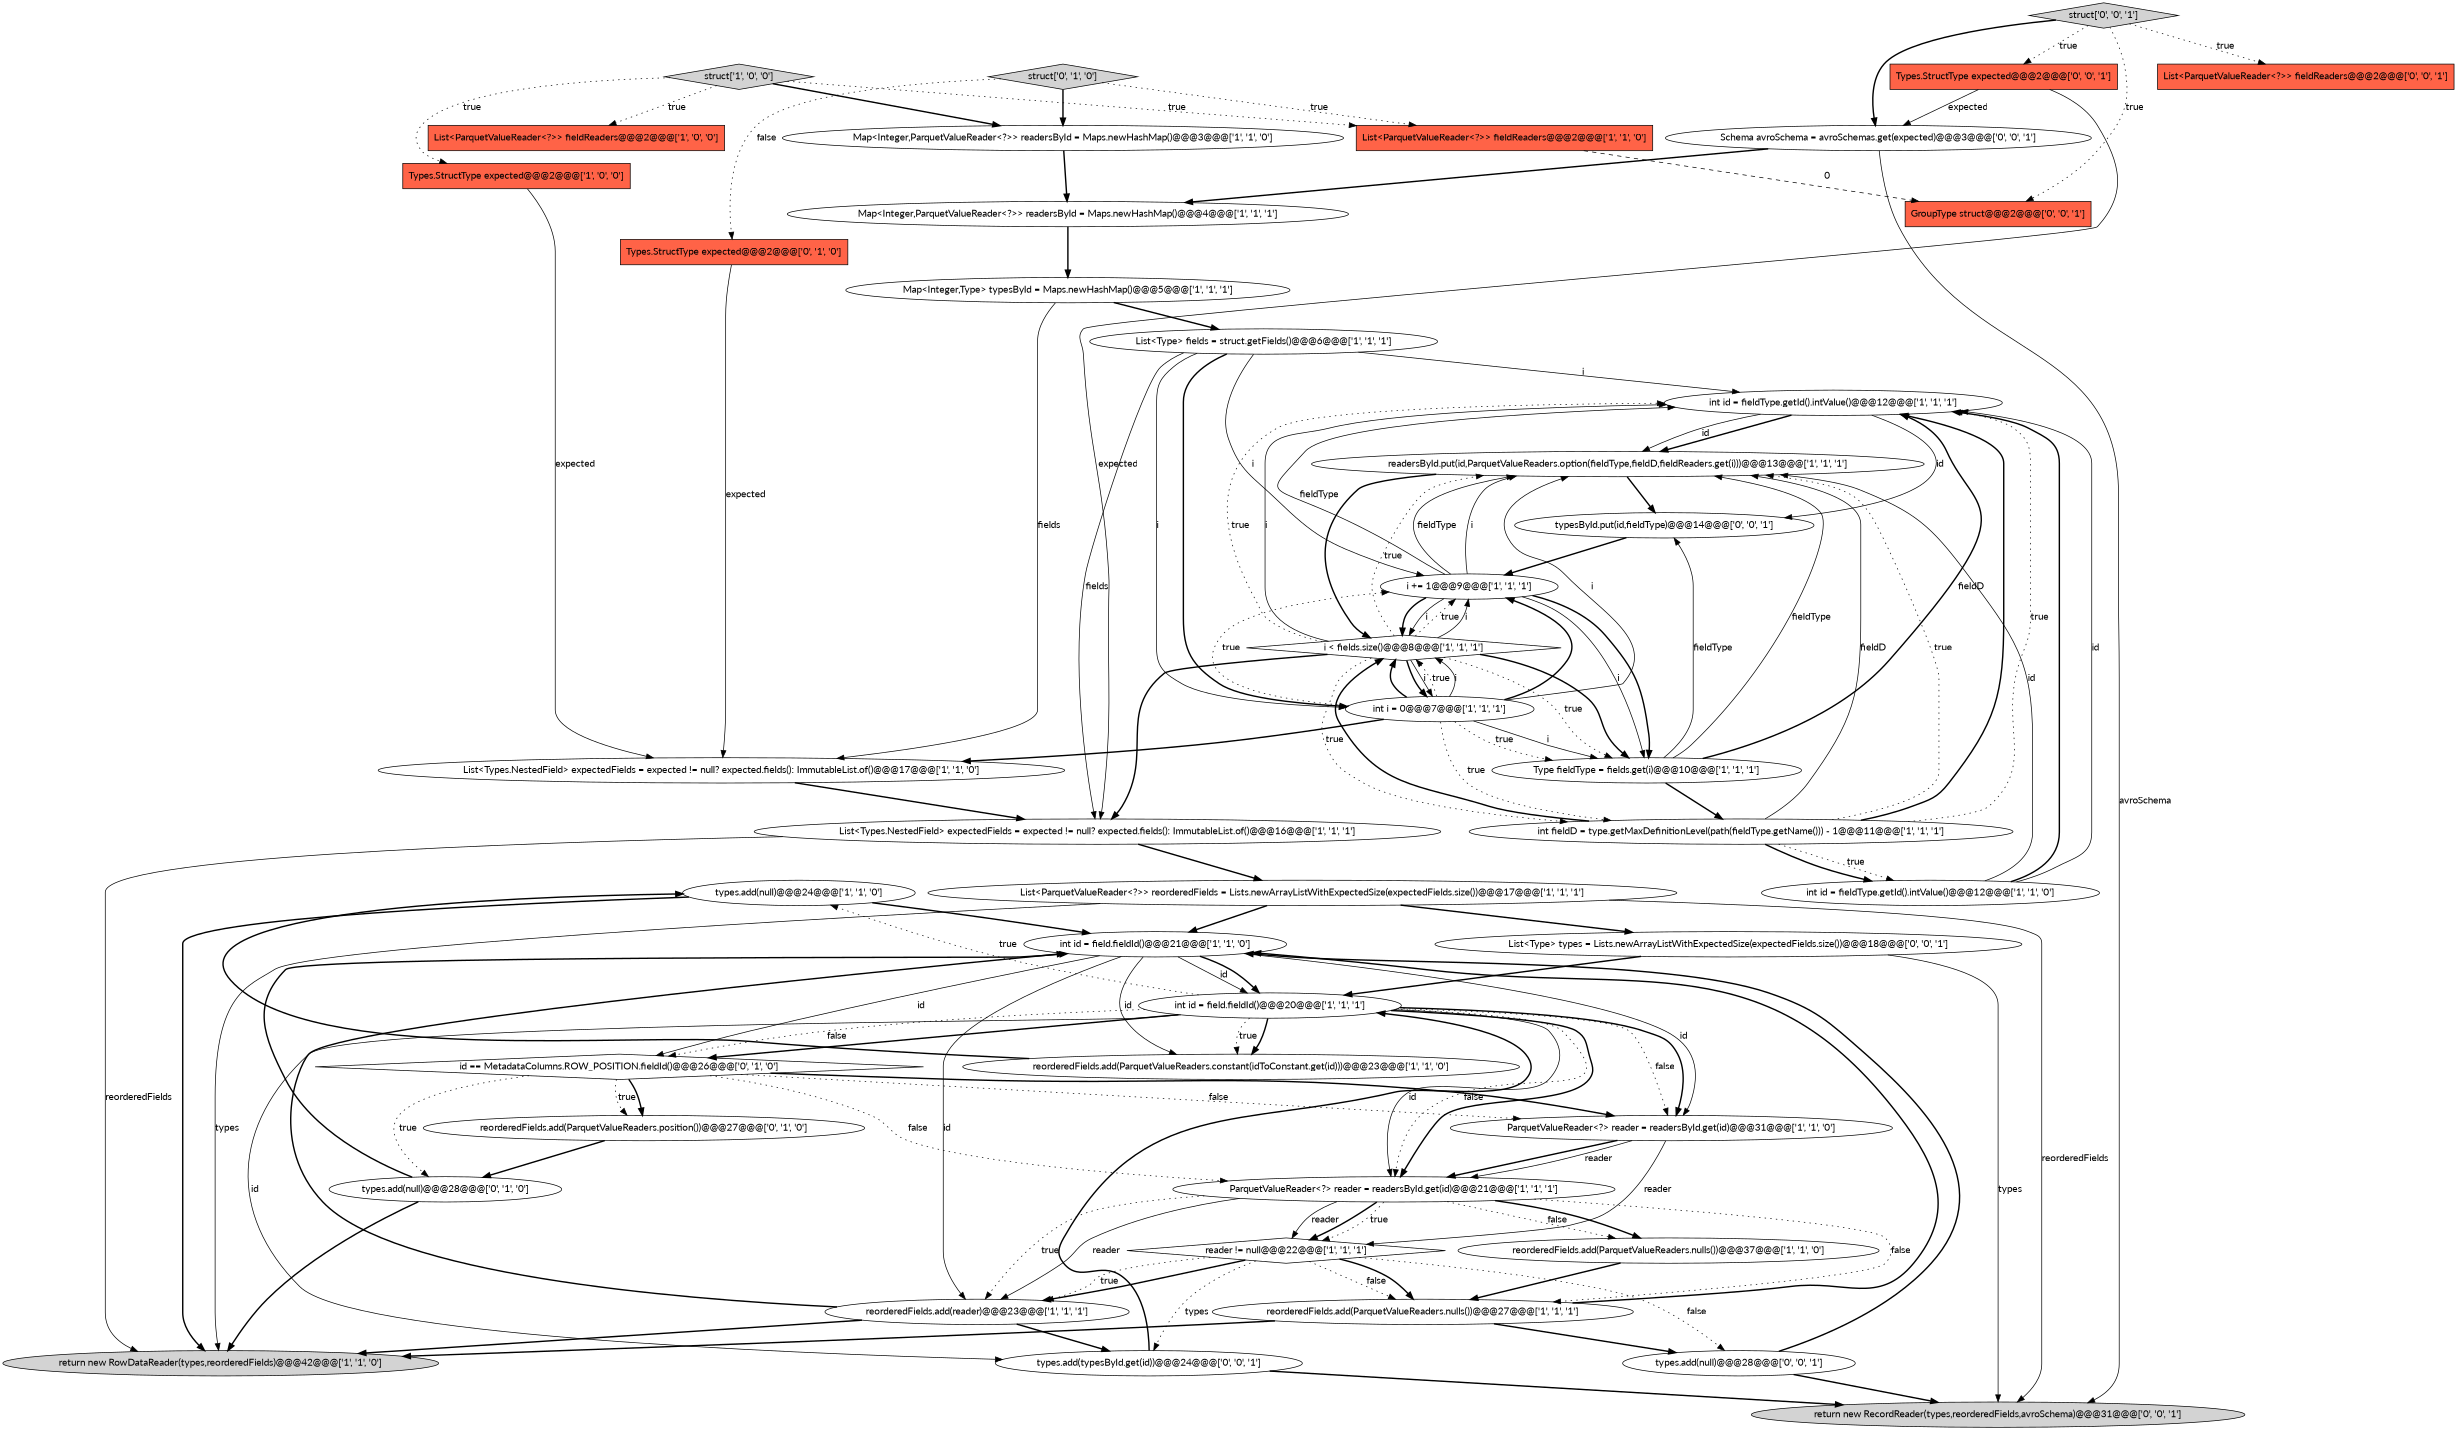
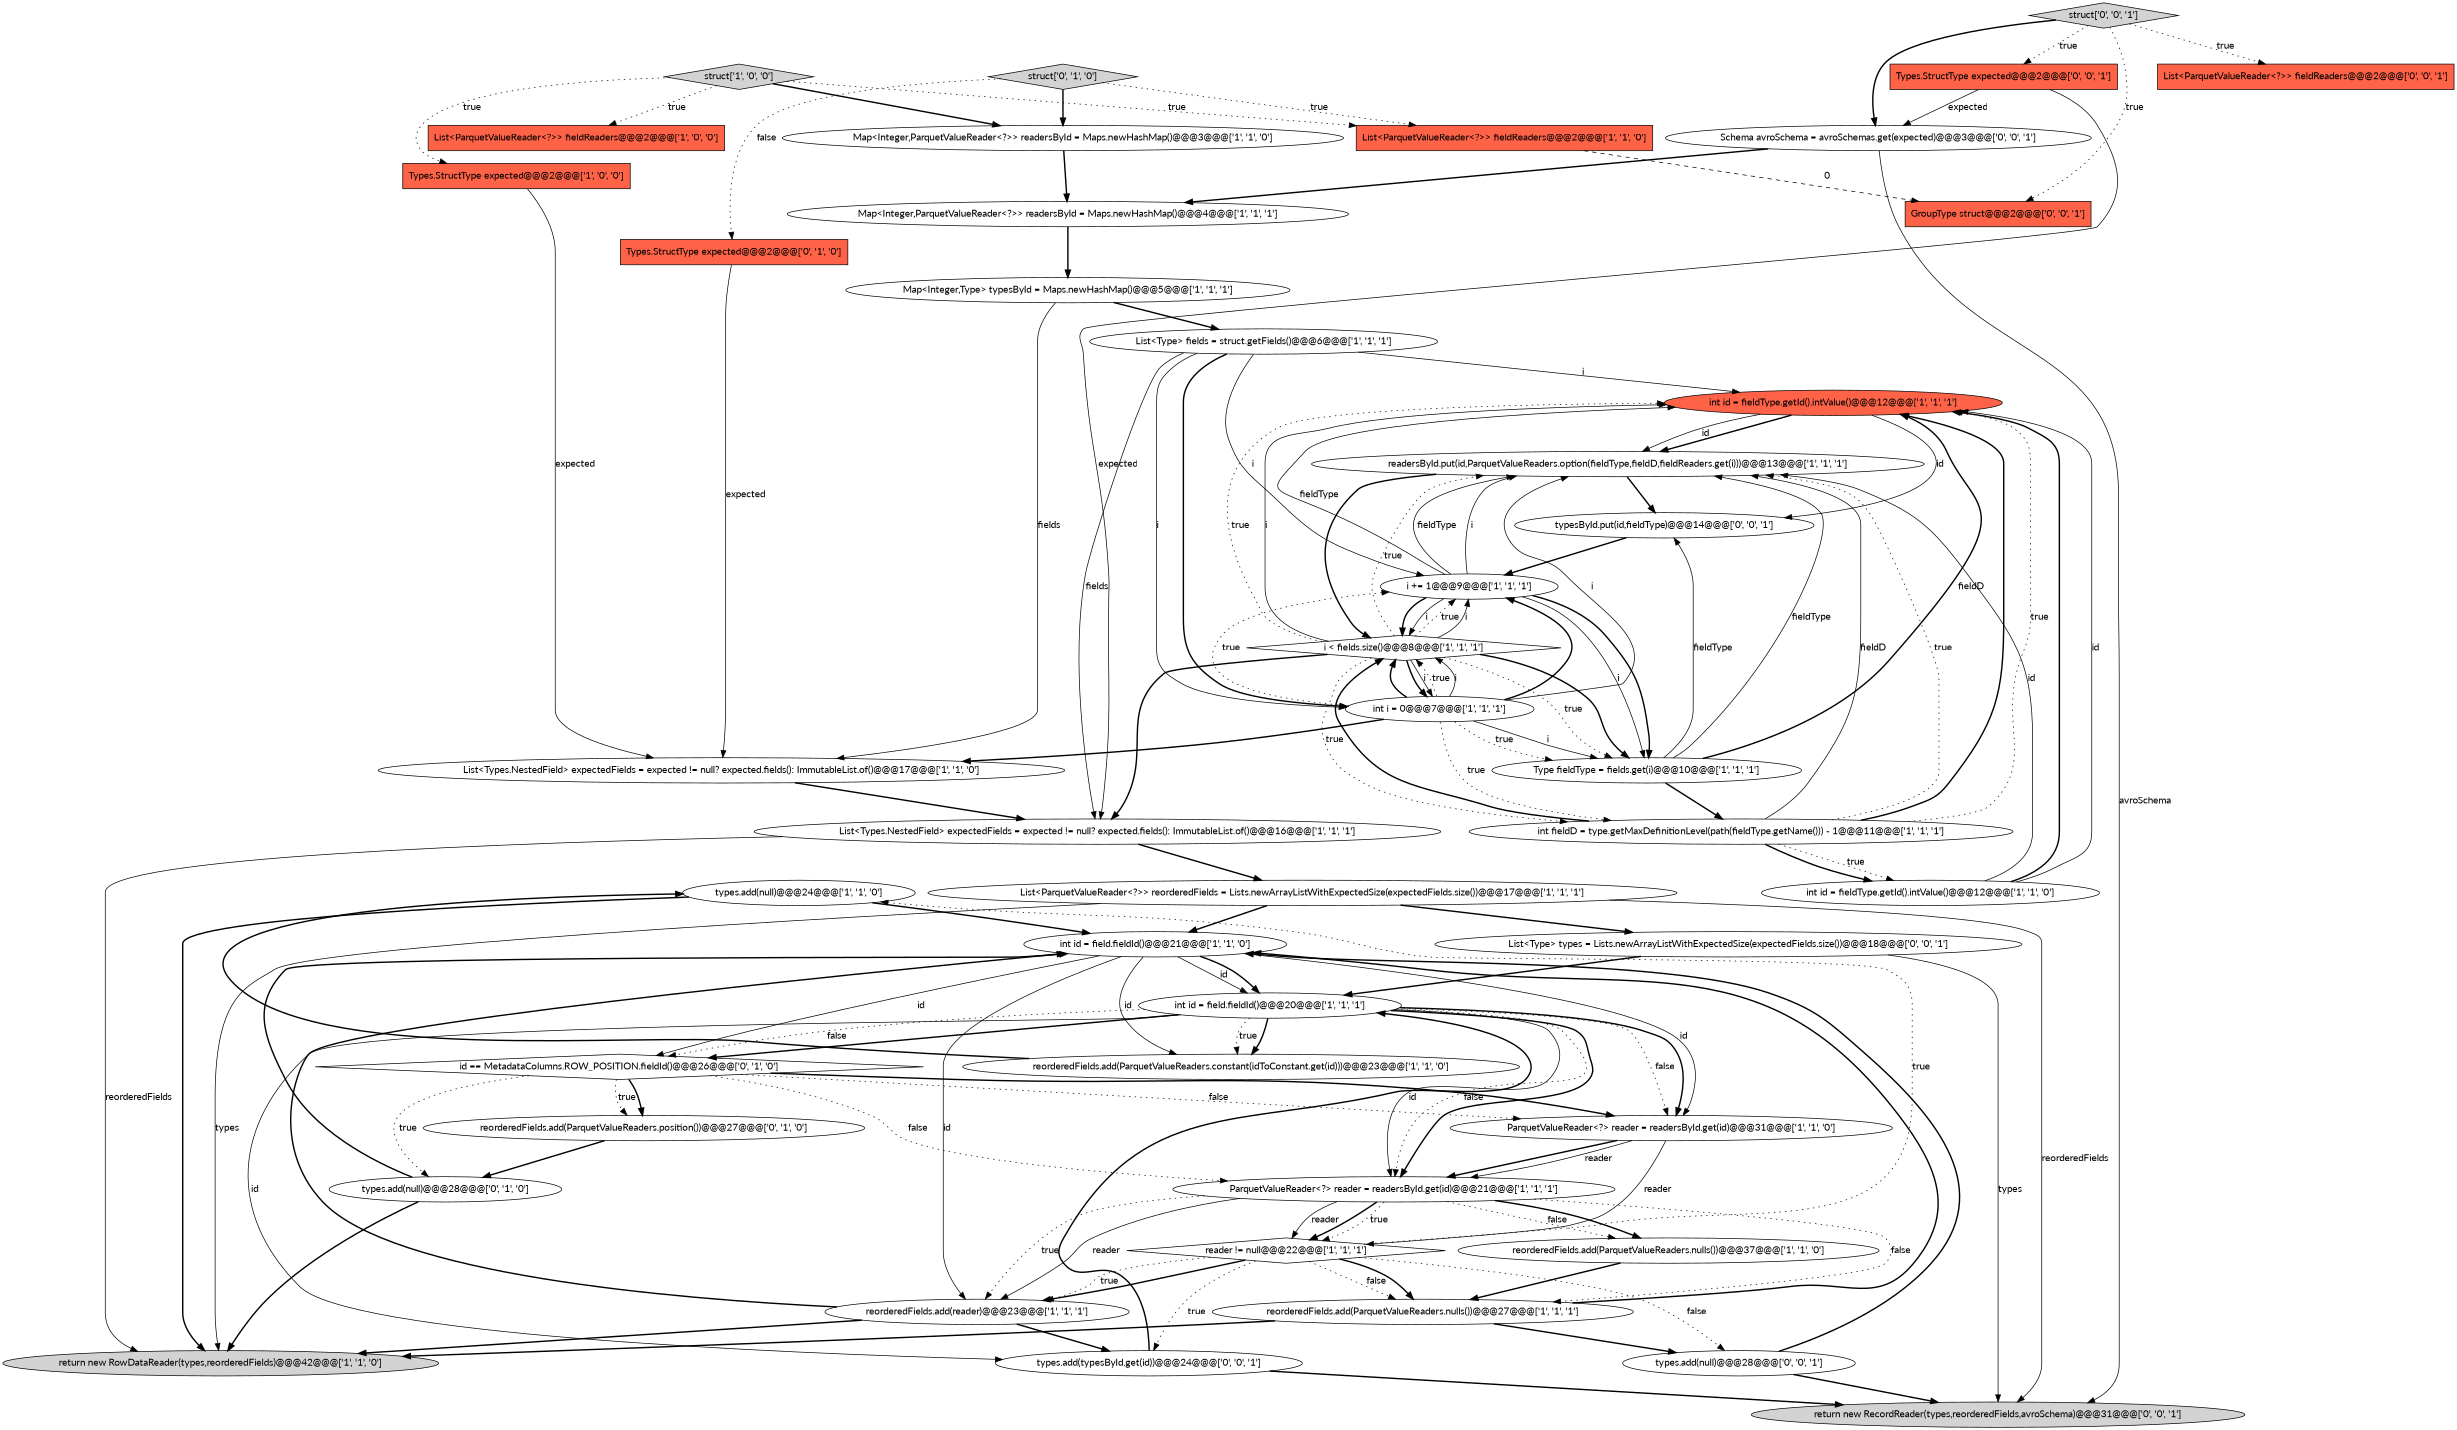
(1833, 403) -> (1833, 403)
(1025, 963) -> (1763, 962)
(1197, 1312) -> (1197, 1312)
